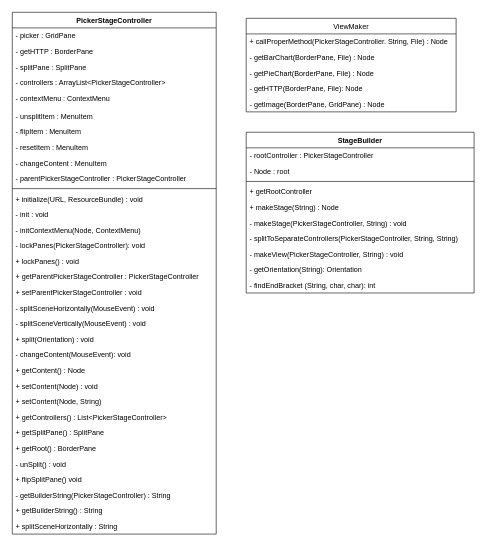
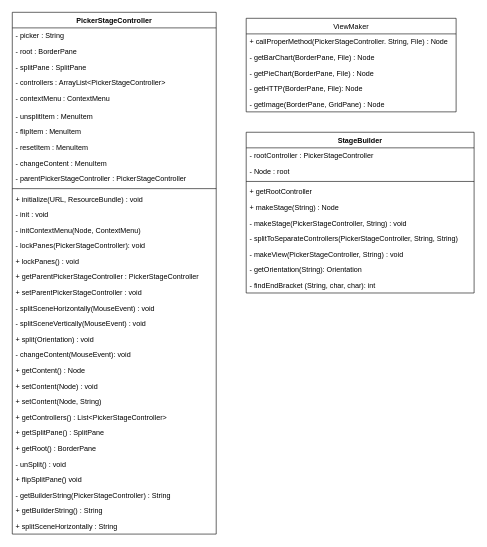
(48, 36) -> (44, 36)
(56, 52) -> (50, 52)
